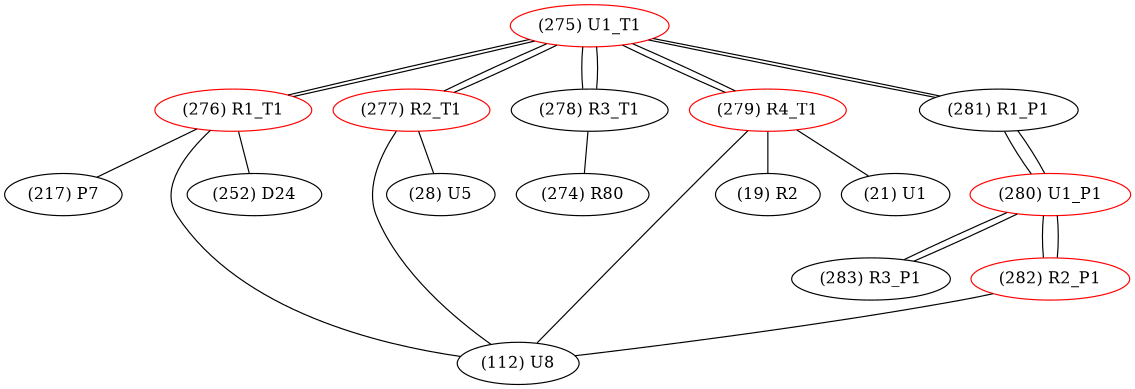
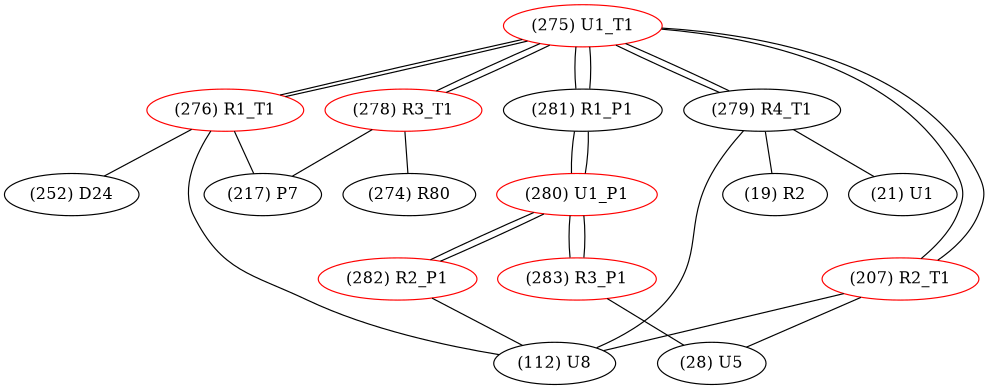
(412, 110) -> (900, 279)
(590, 110) -> (403, 110)
(768, 110) -> (762, 110)
none -> (332, 153)
(871, 279) -> (577, 279)
none -> (651, 325)
